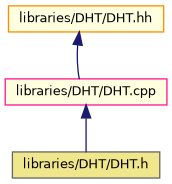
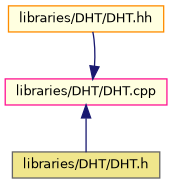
(77, 62) -> (95, 49)
